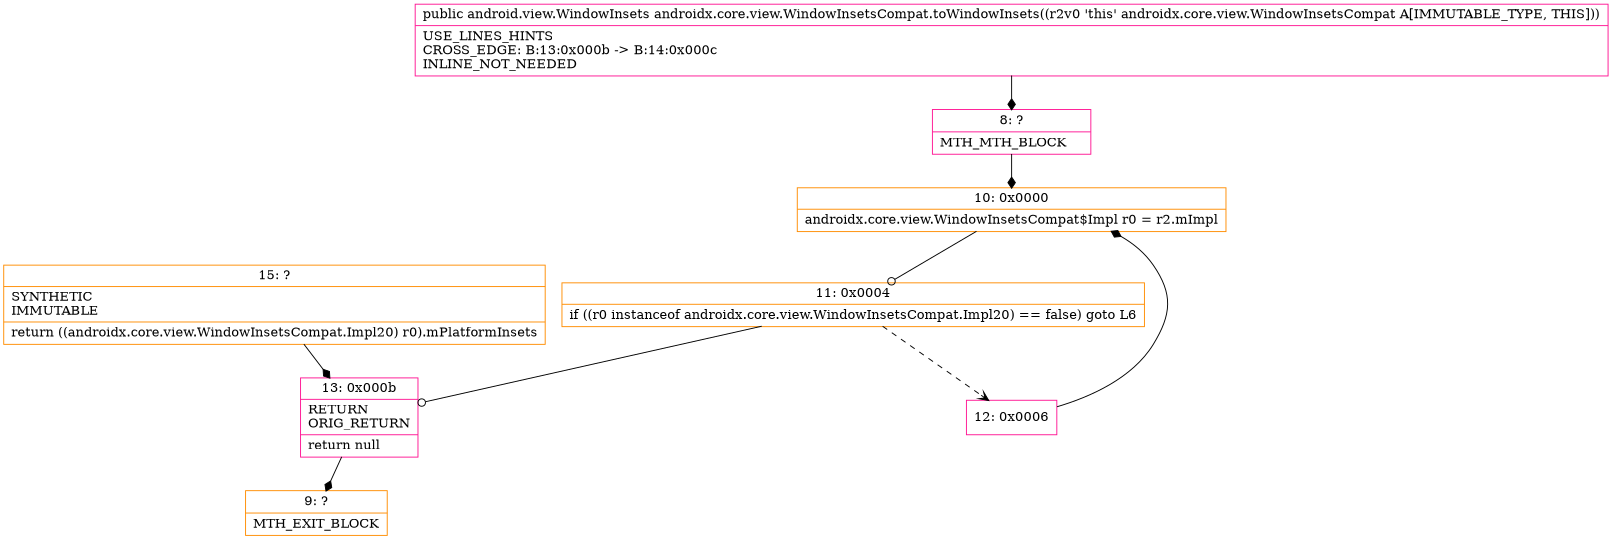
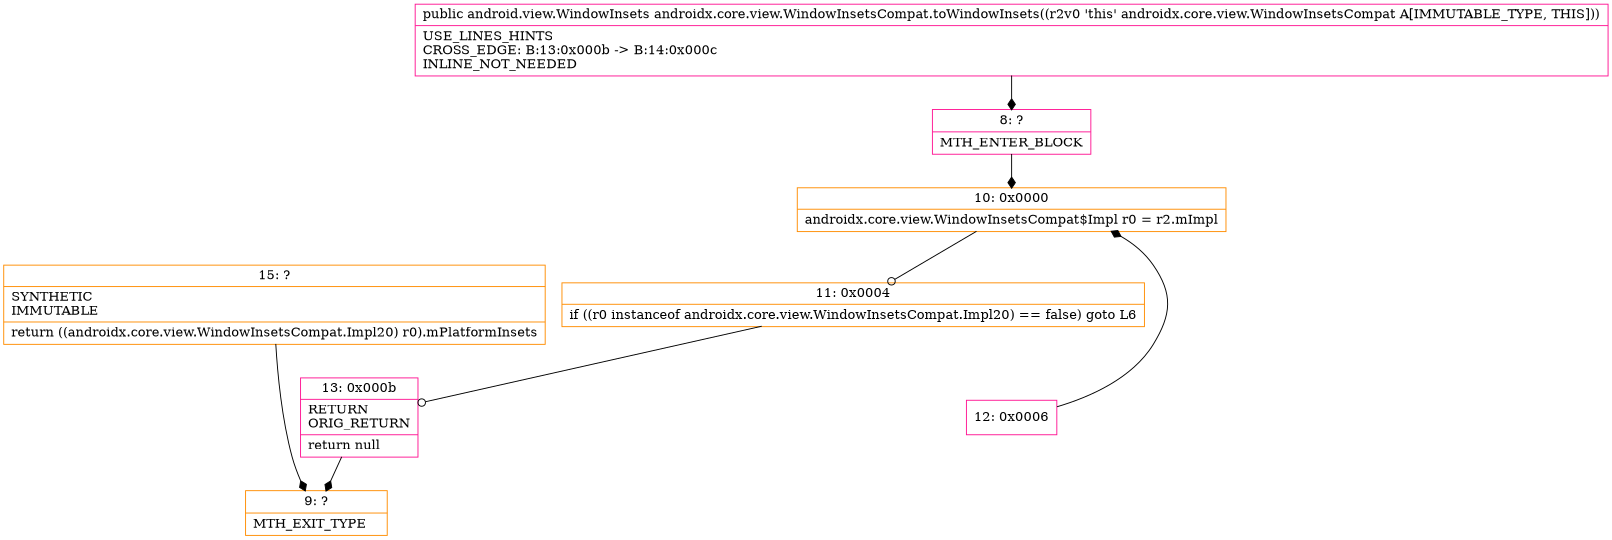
(1003, 143) -> (1012, 143)
(313, 357) -> (283, 413)
(932, 361) -> none
(316, 524) -> (310, 524)
